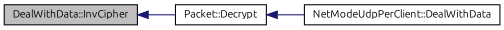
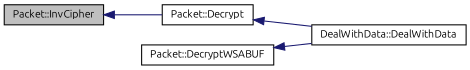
(71, 15) -> (54, 15)
(402, 15) -> (389, 35)
none -> (208, 55)
